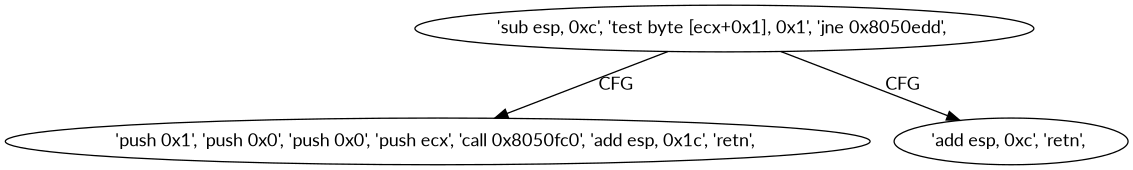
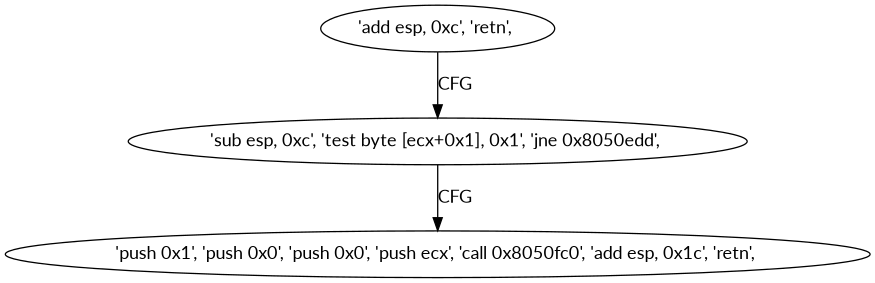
(864, 84) -> (438, 78)
